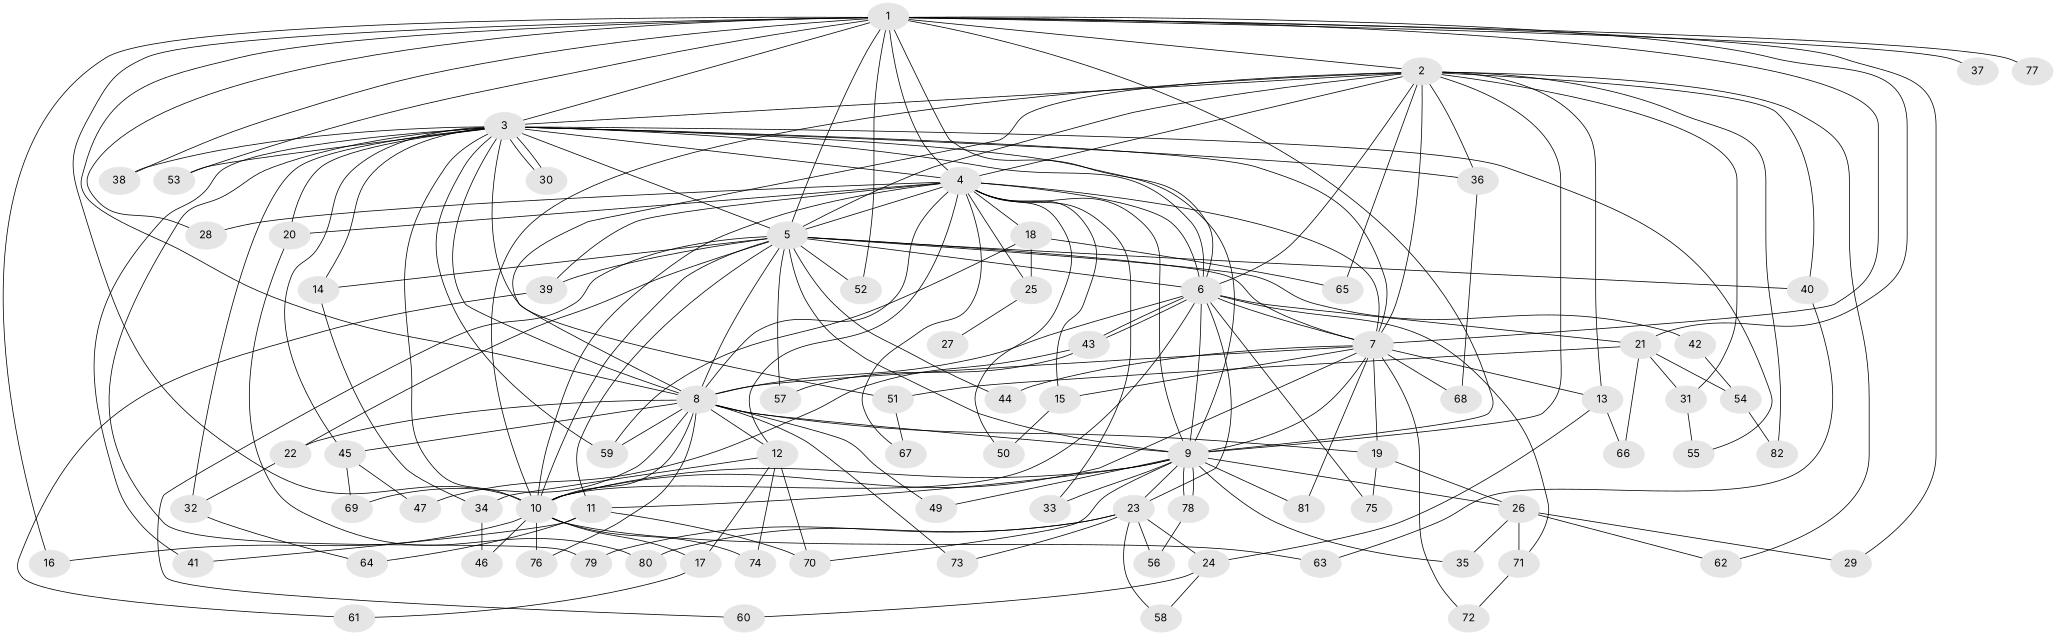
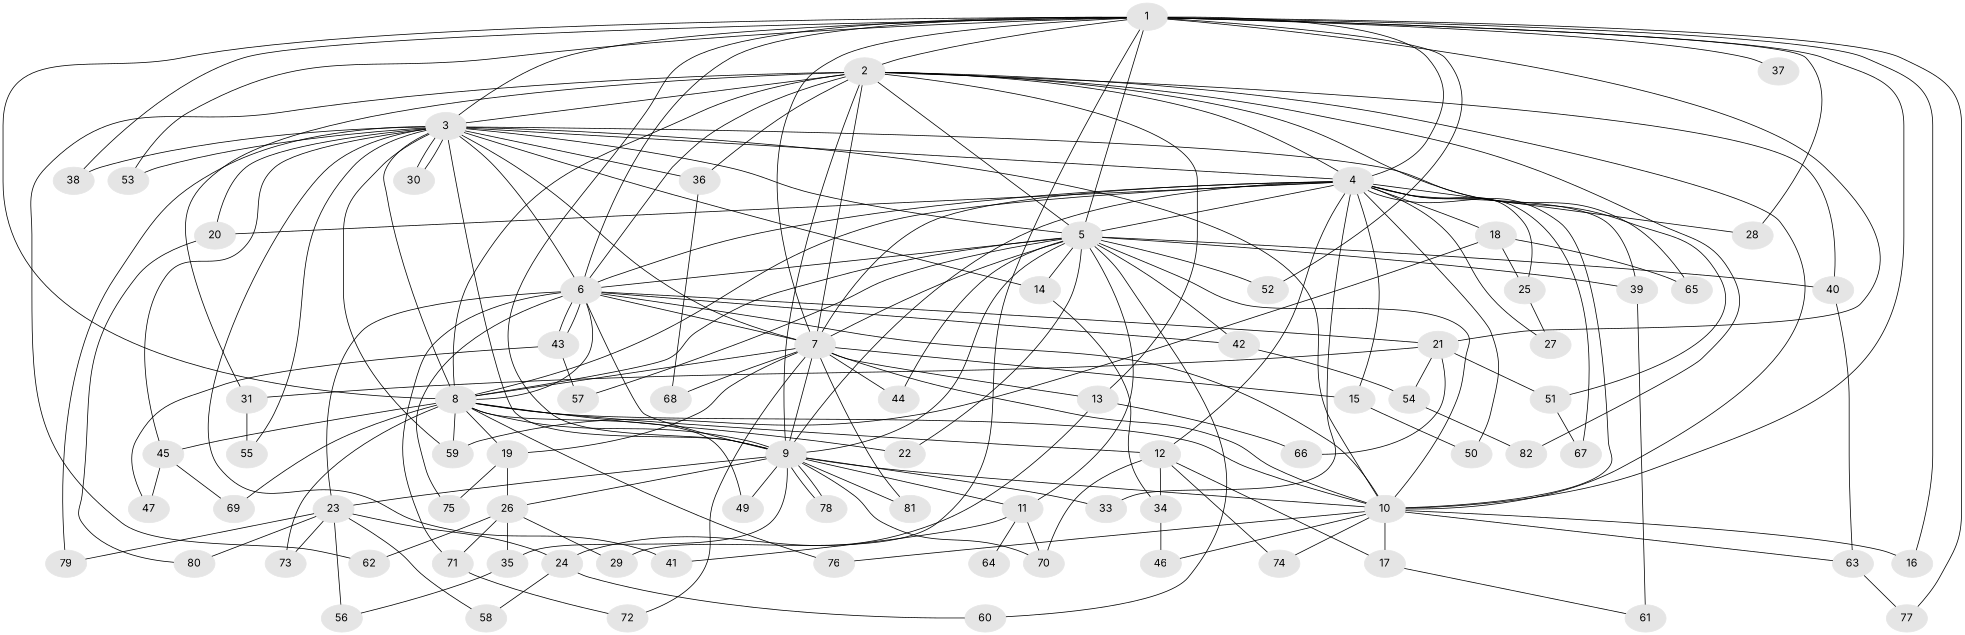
none -> (1456, 242)
none -> (895, 316)
(191, 509) -> none
(1174, 532) -> (427, 595)
none -> (1880, 591)
